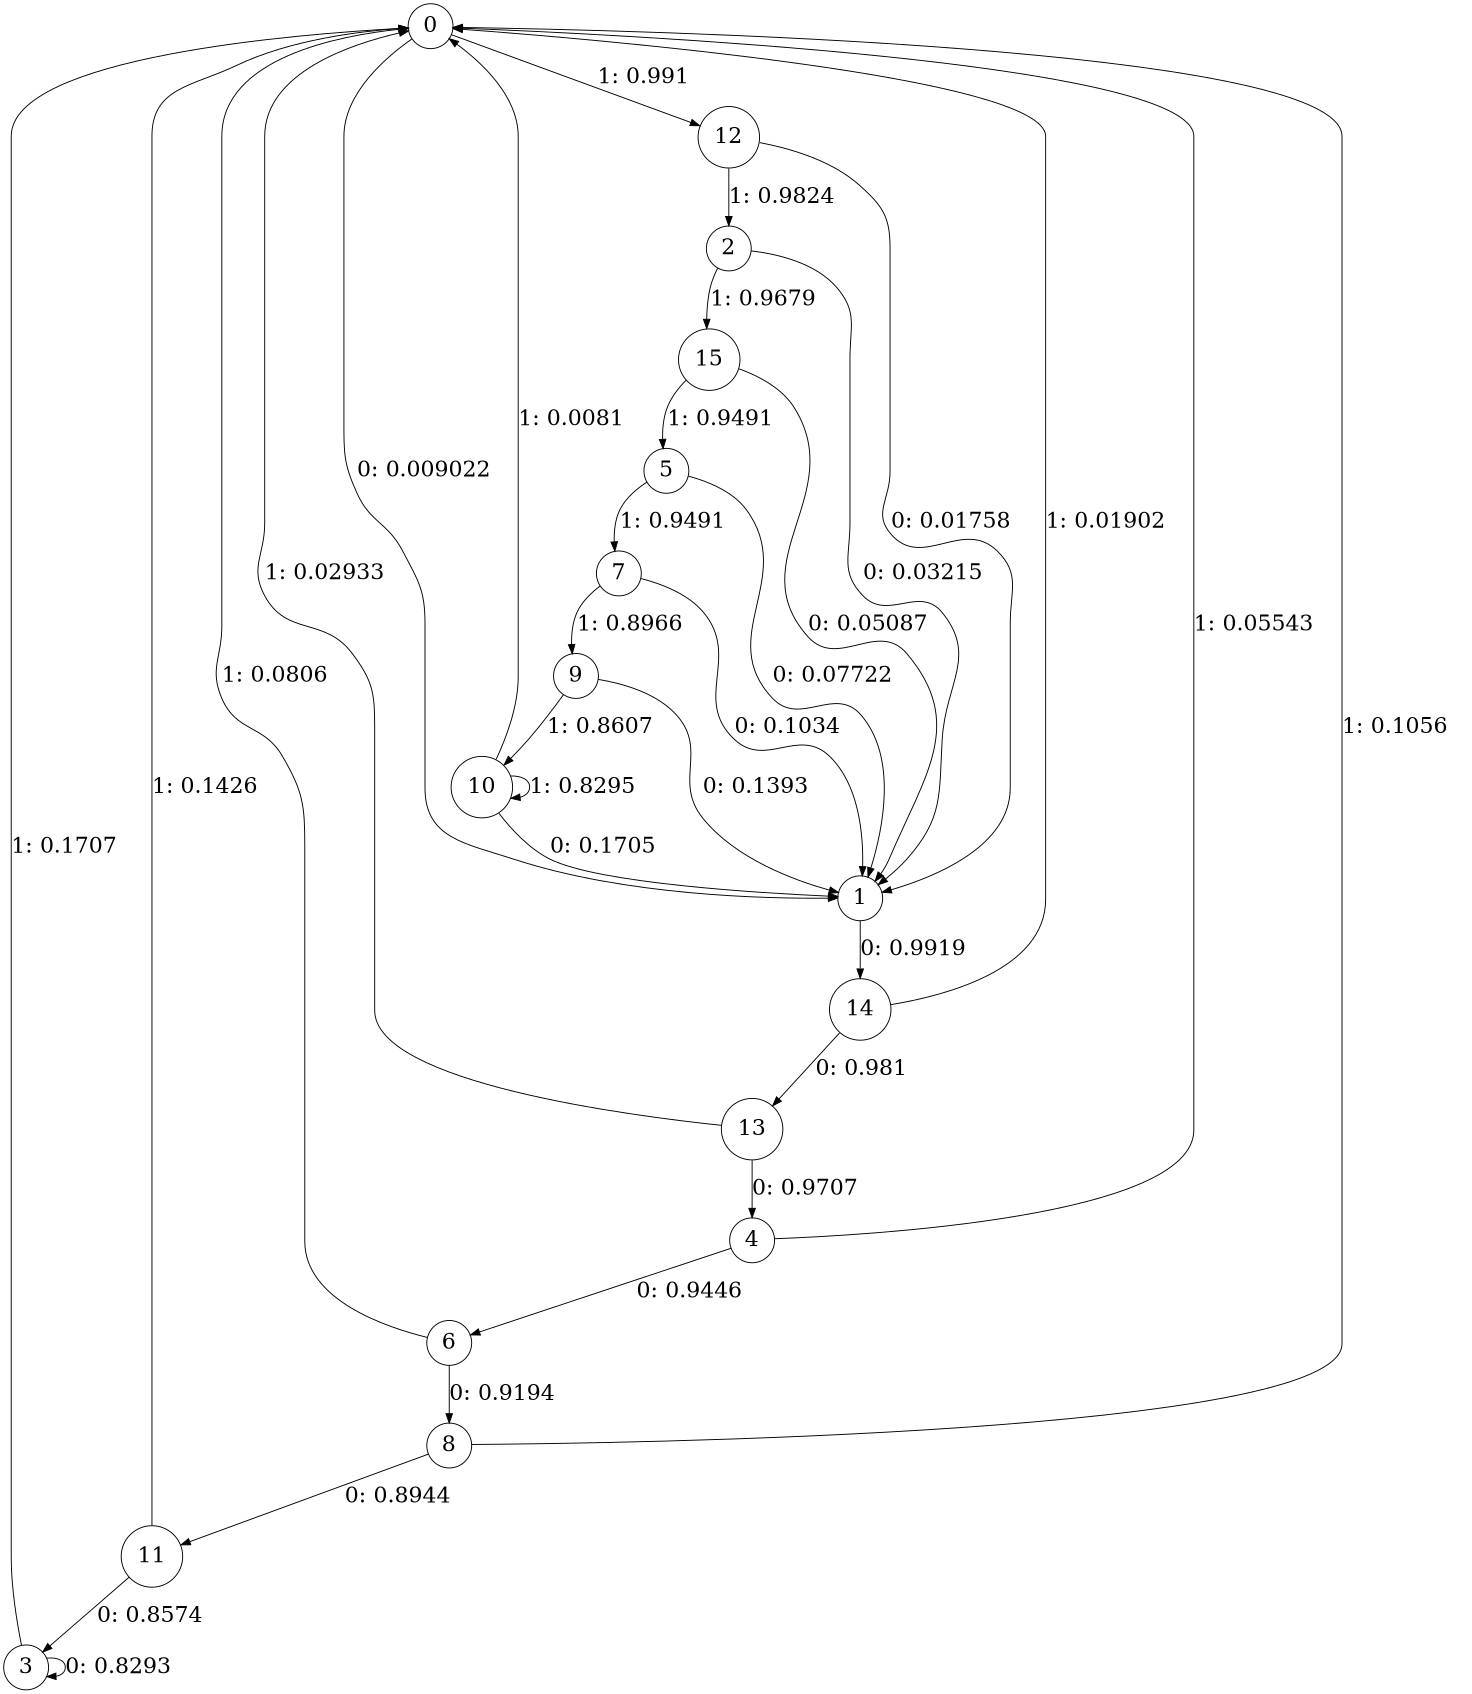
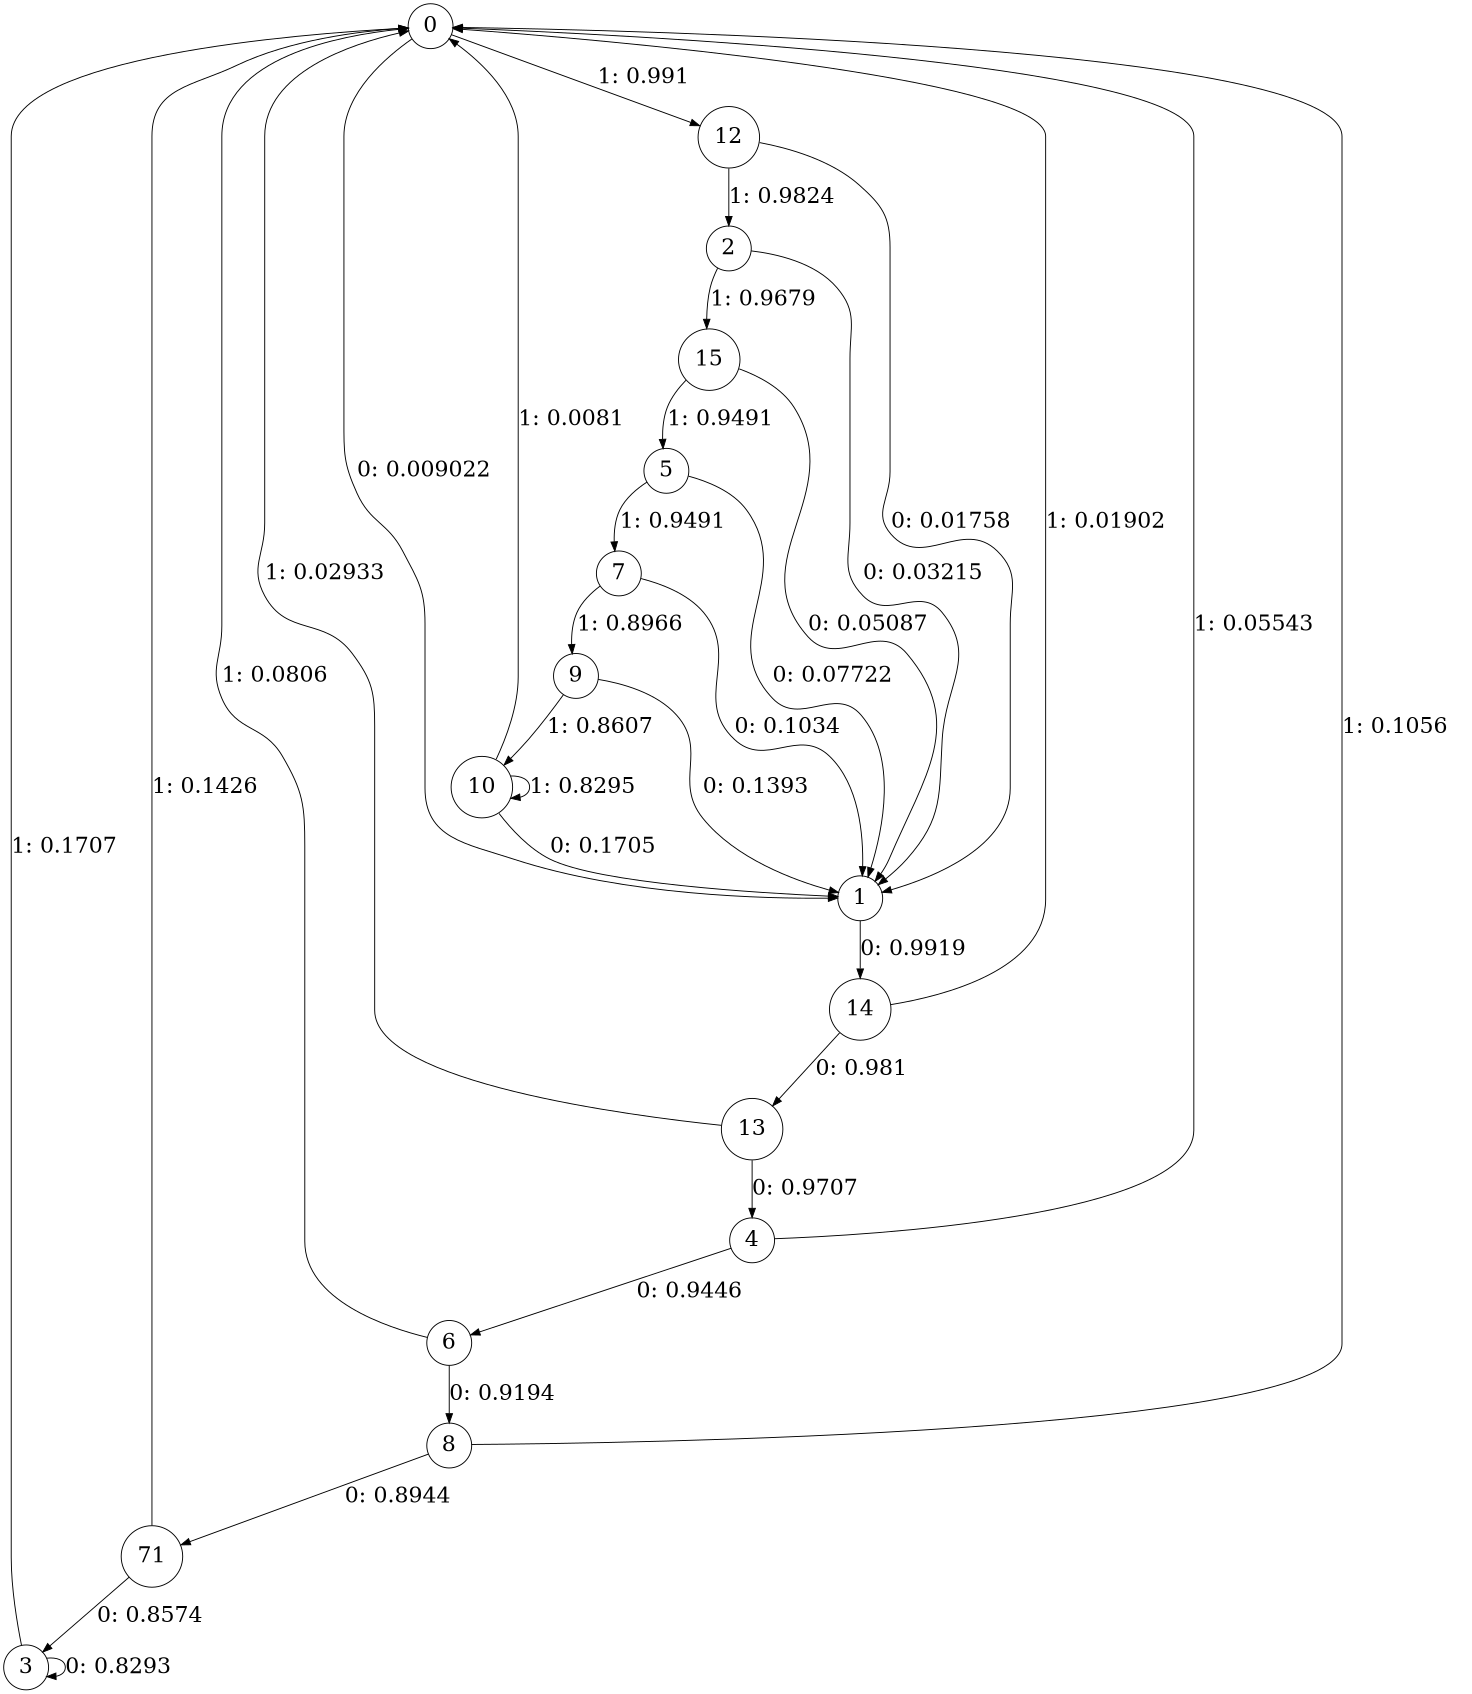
(152, 1556) -> (152, 1556)
